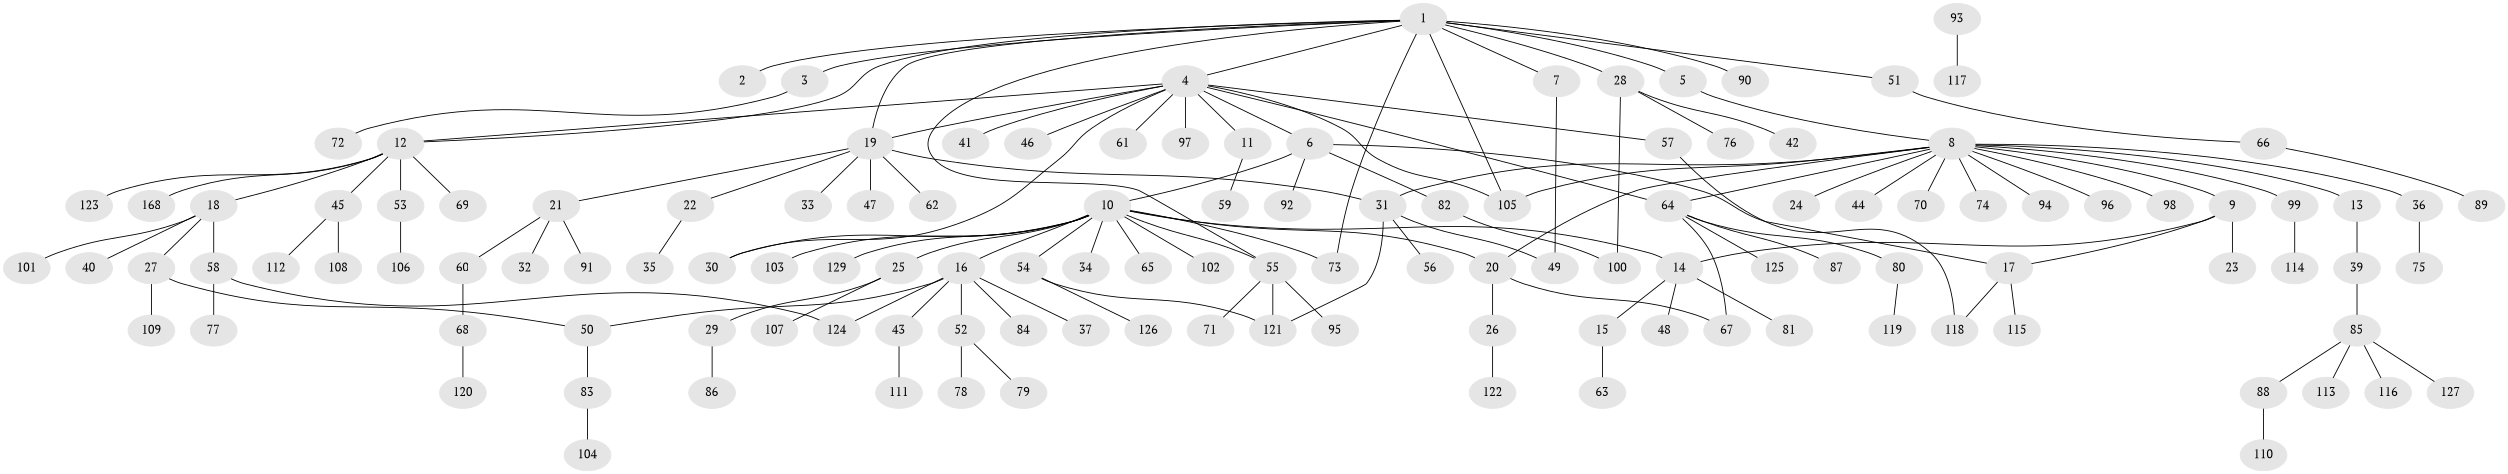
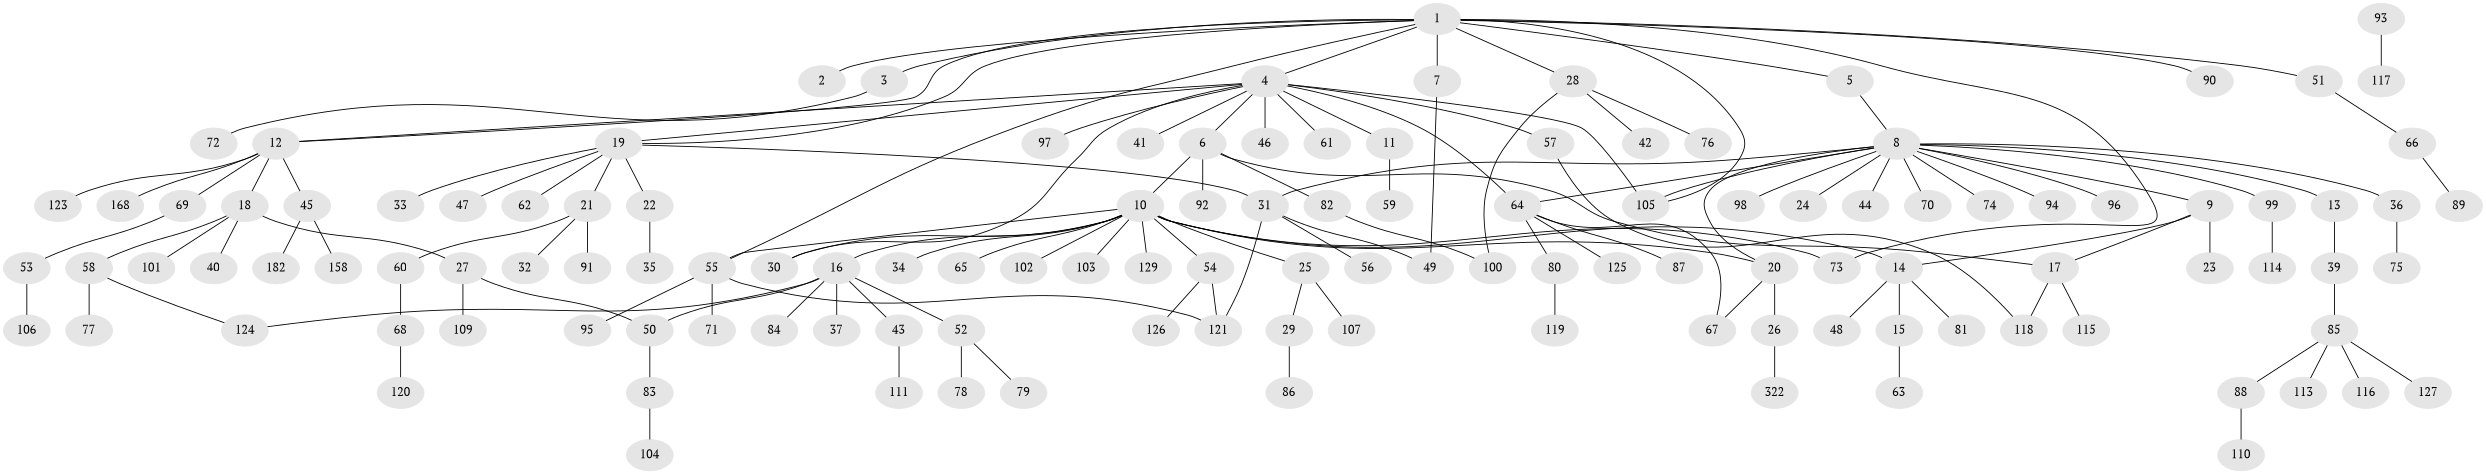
(401, 175) -> (105, 237)
(276, 268) -> (276, 268)
(338, 268) -> (338, 268)
(1493, 393) -> (1775, 393)
